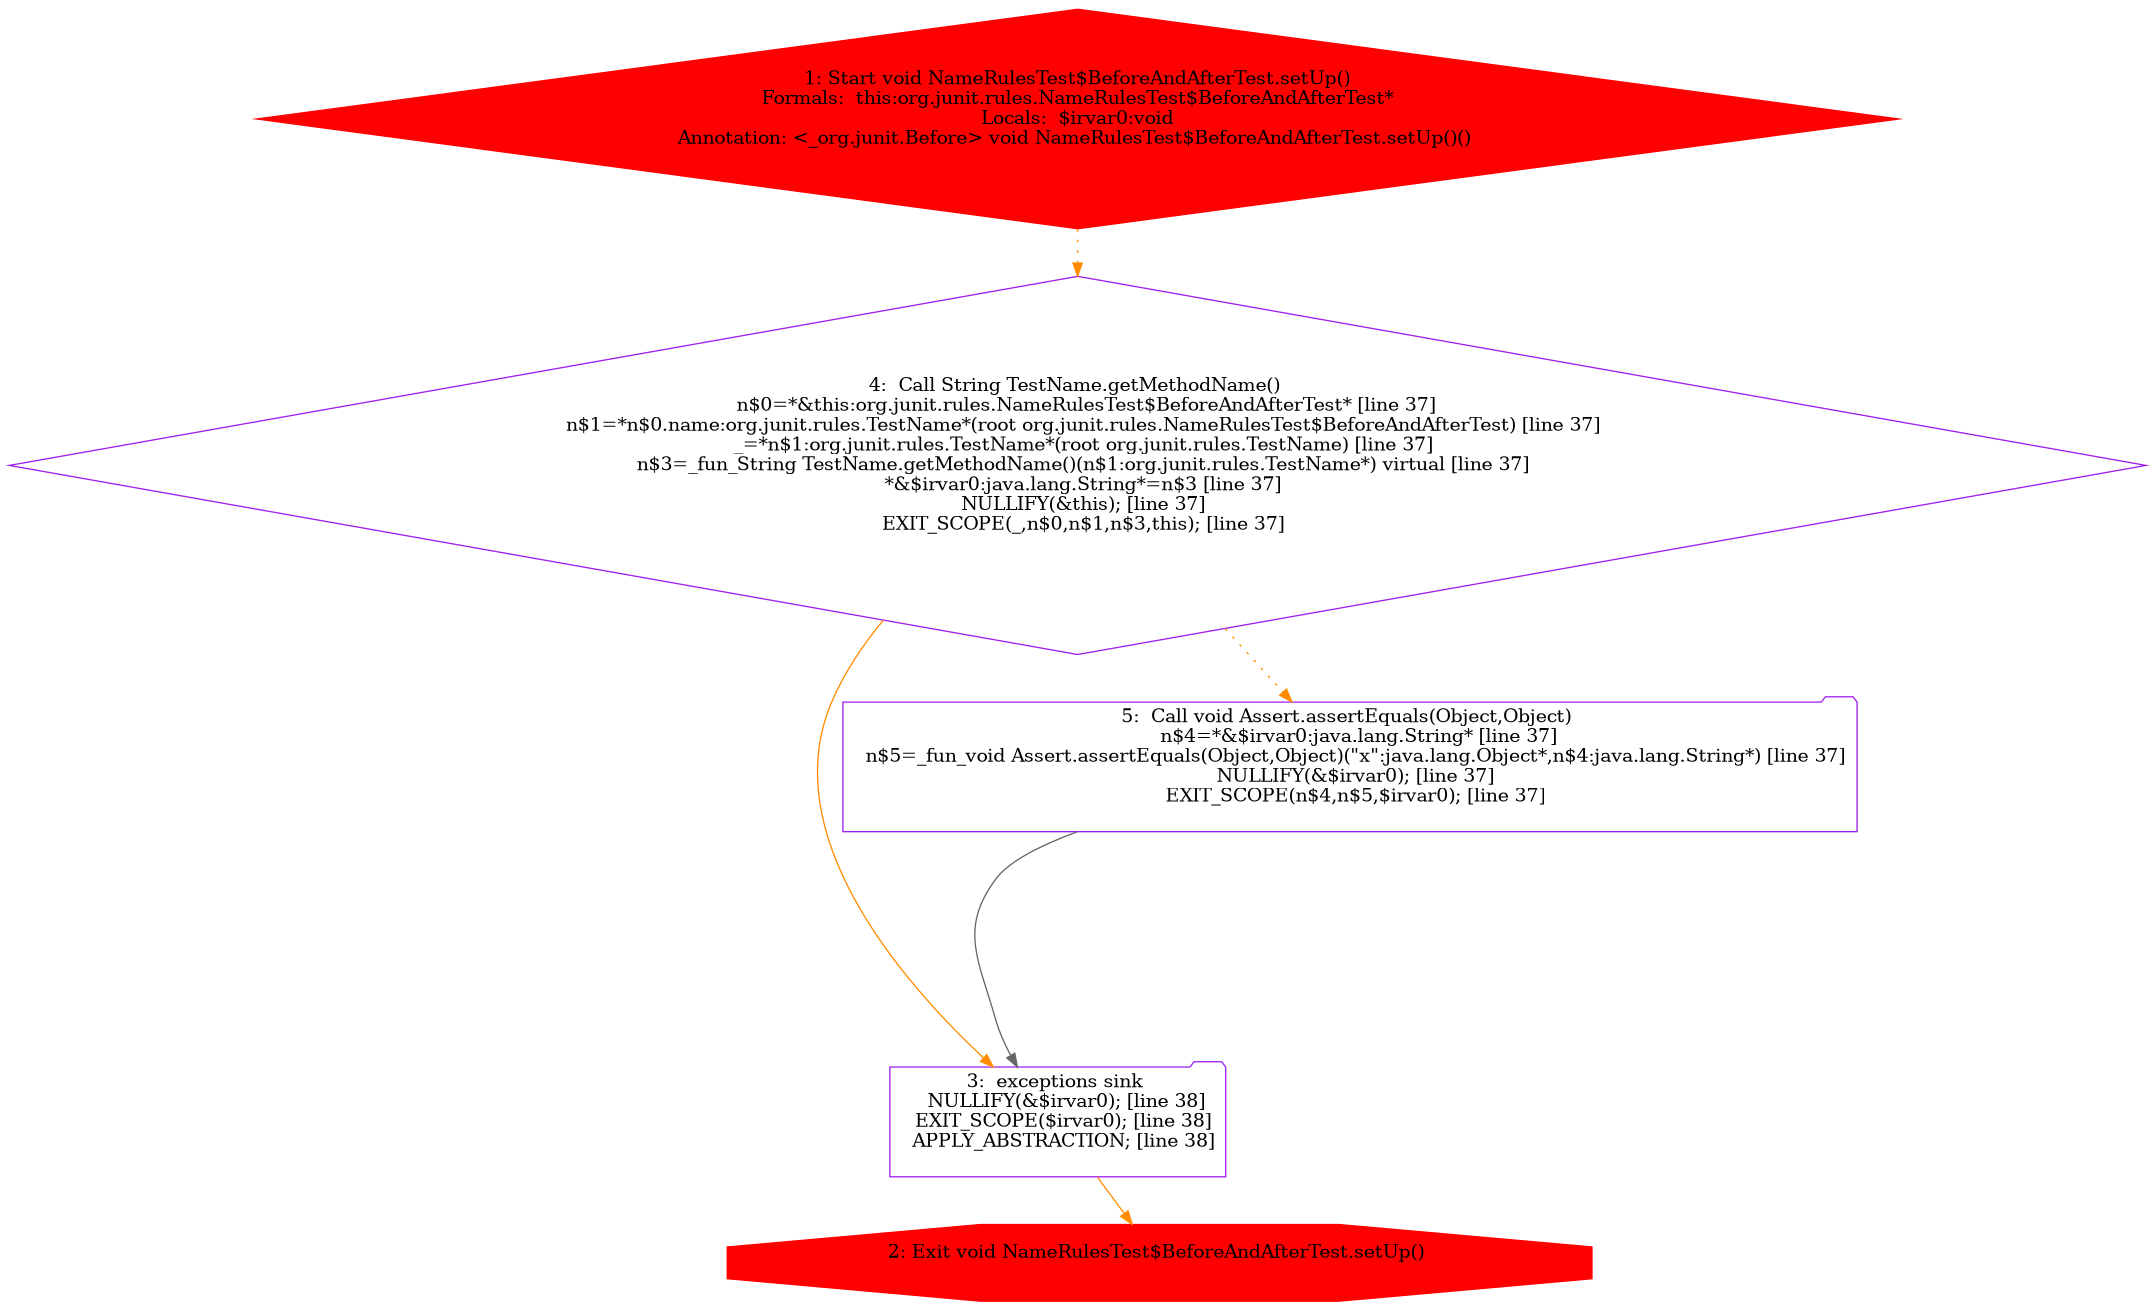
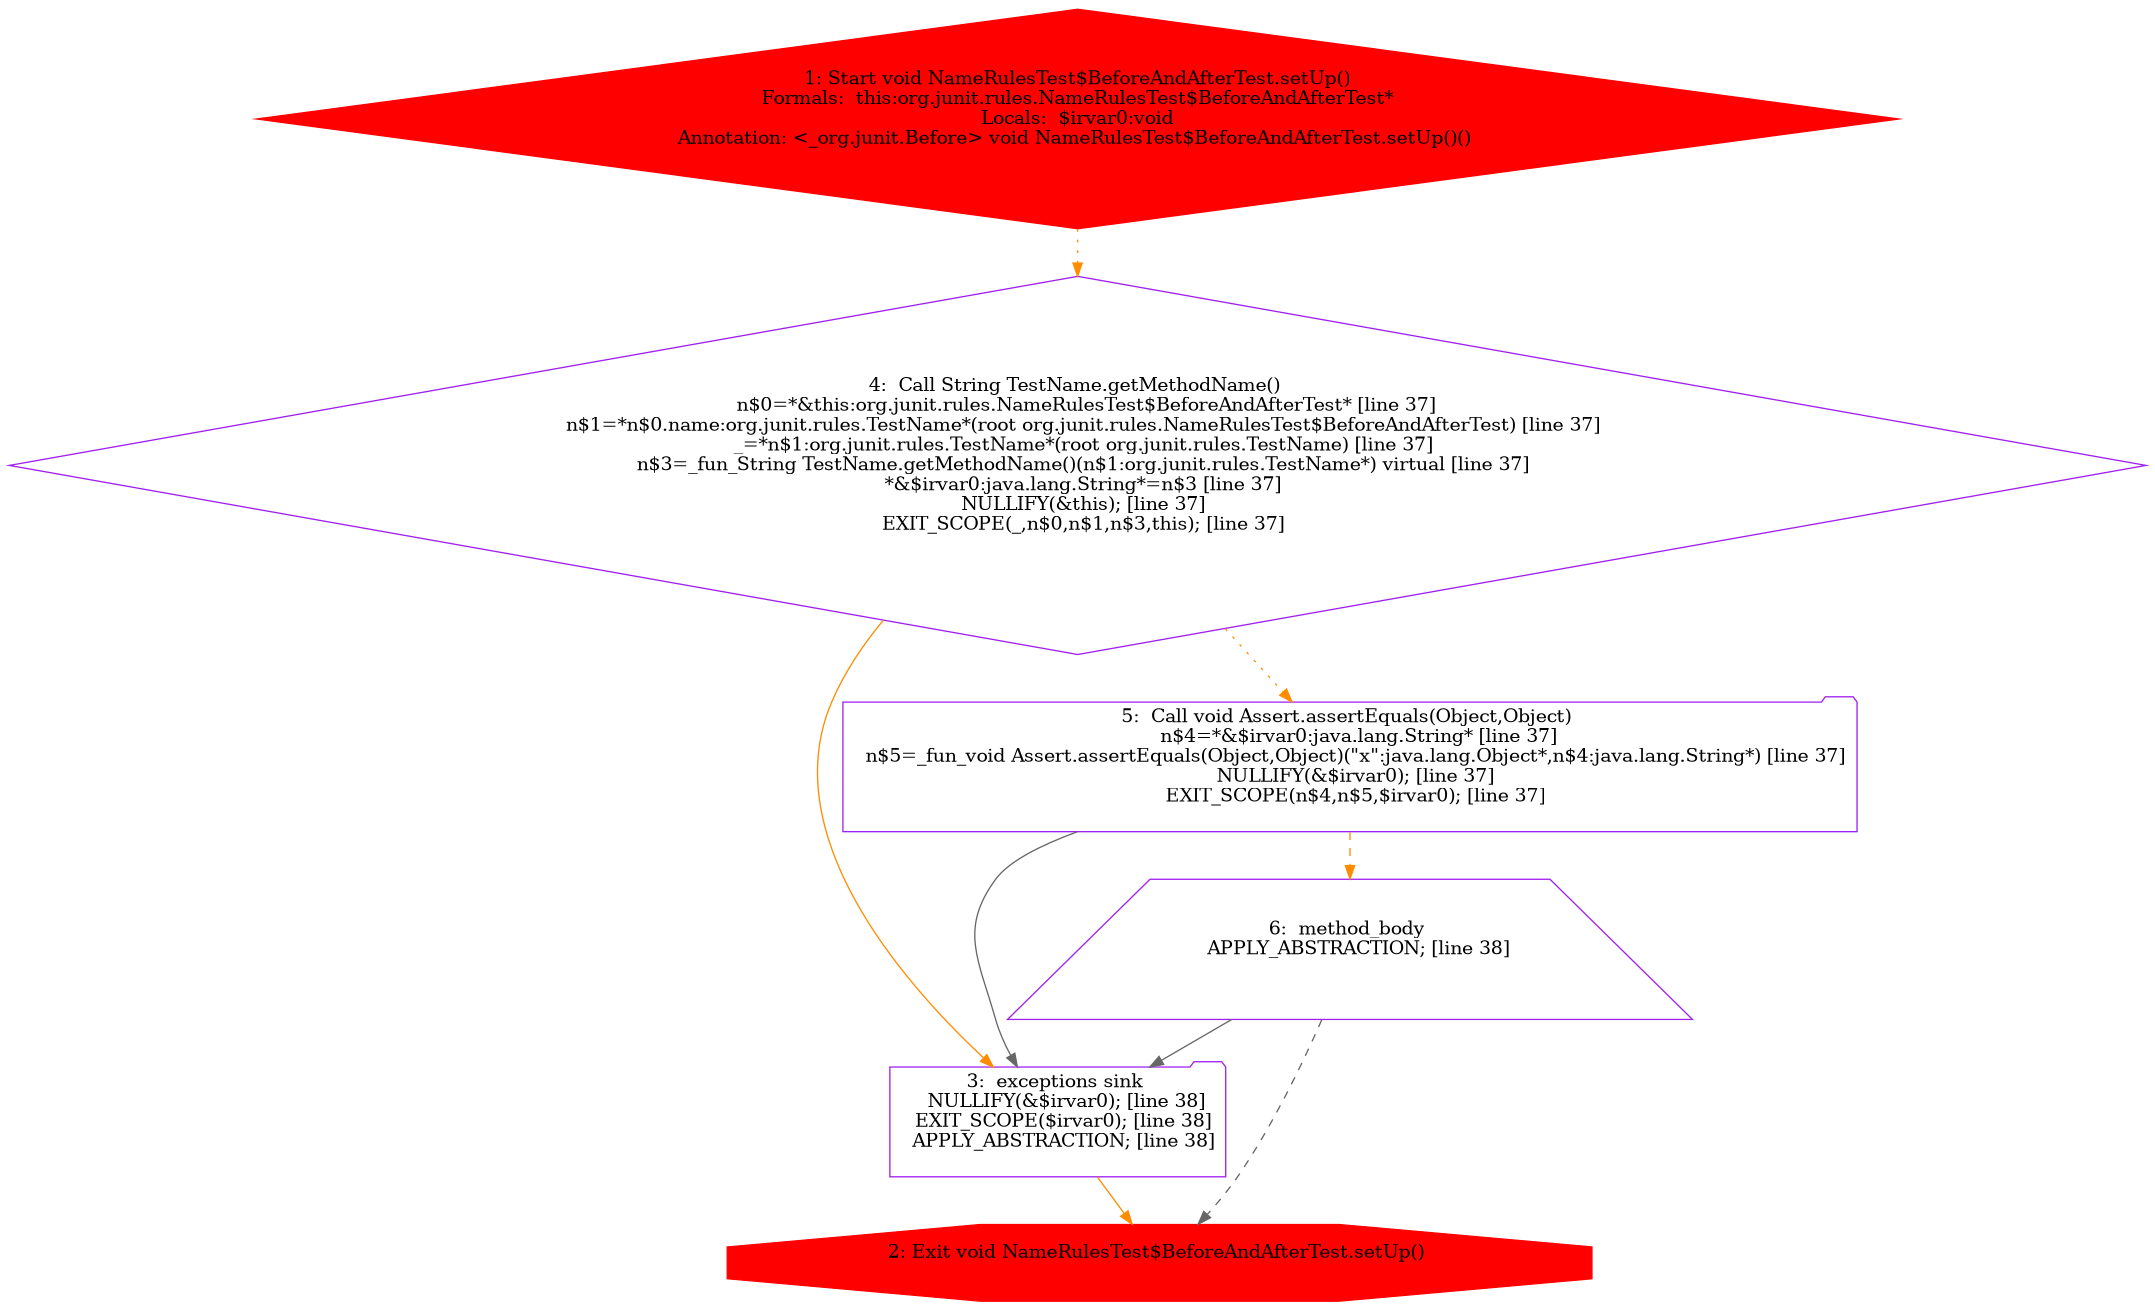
none -> (1350, 949)
